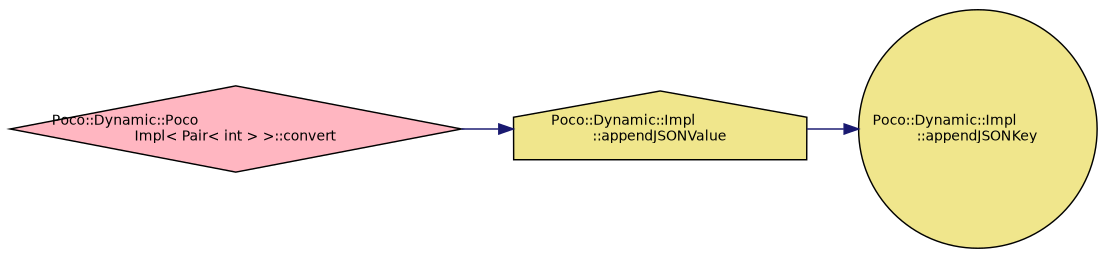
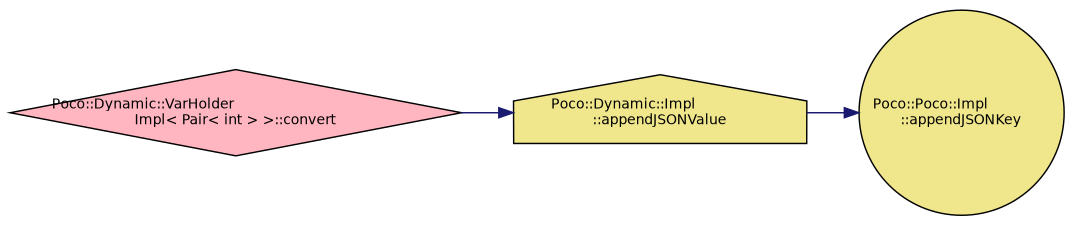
(236, 129) -> (236, 113)
(978, 129) -> (962, 113)
